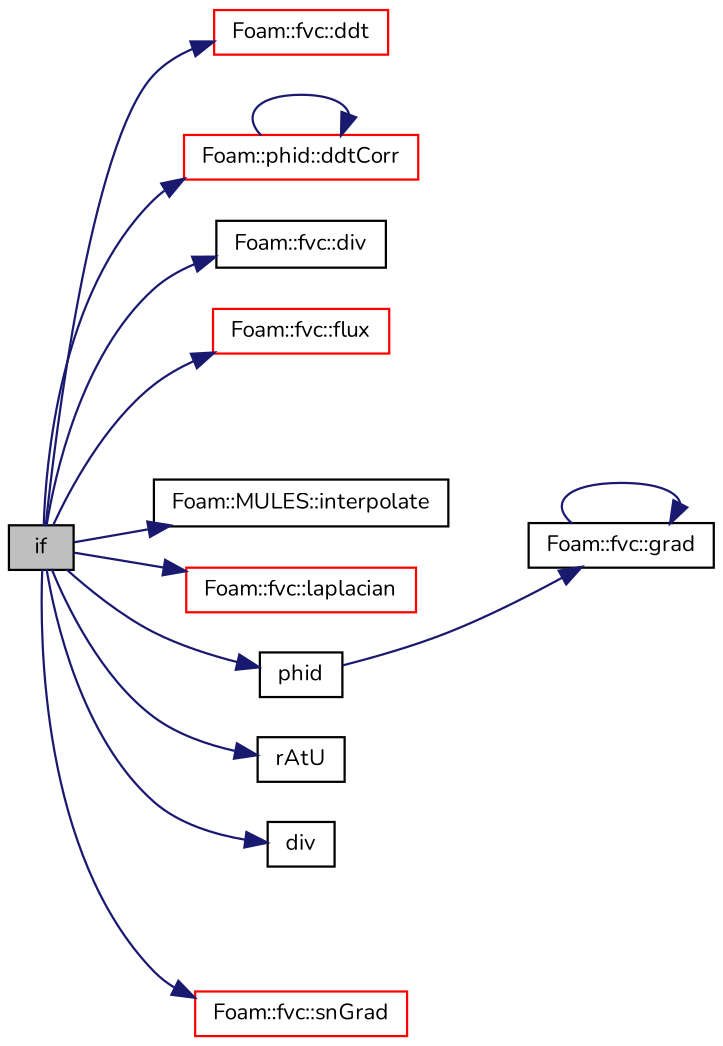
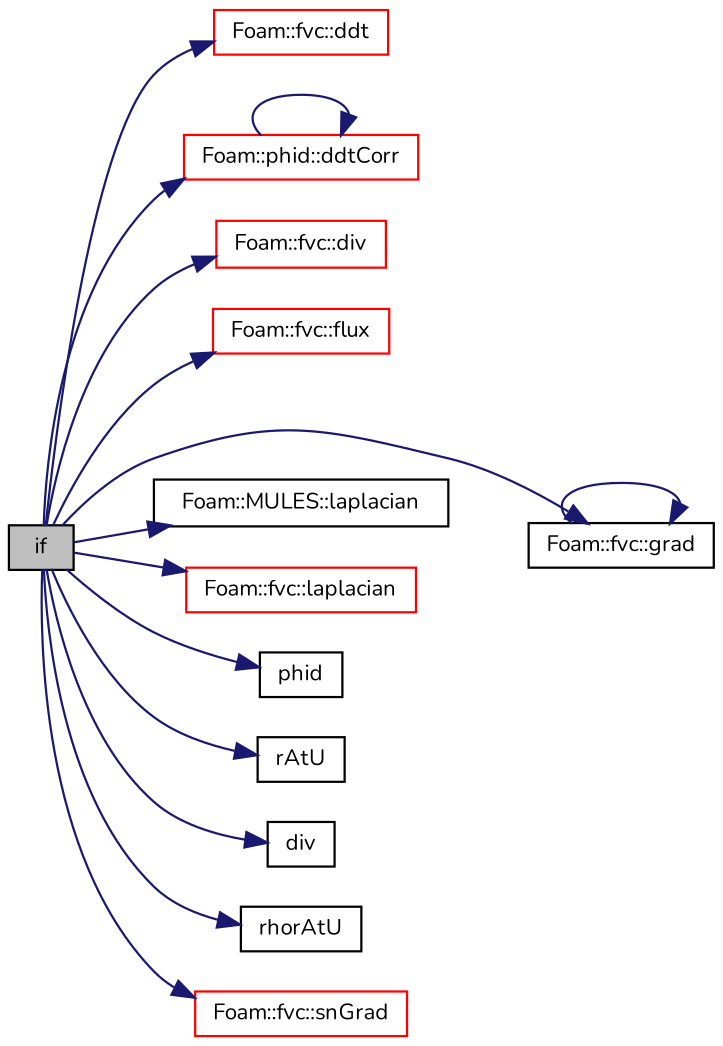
(301, 244) -> (301, 244)
(301, 503) -> (301, 503)
(456, 629) -> (309, 431)
none -> (301, 929)
